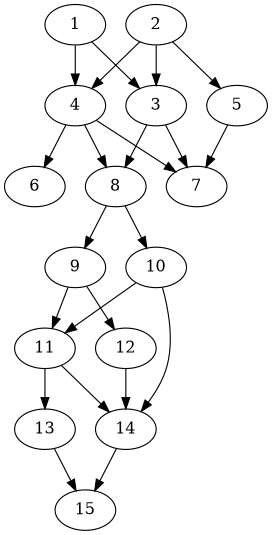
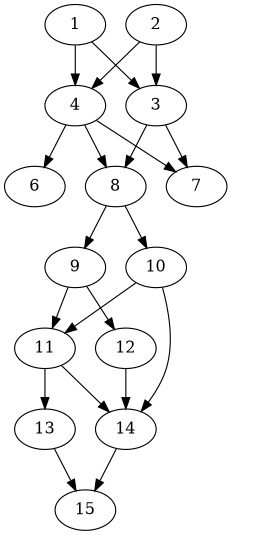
(237, 106) -> none
